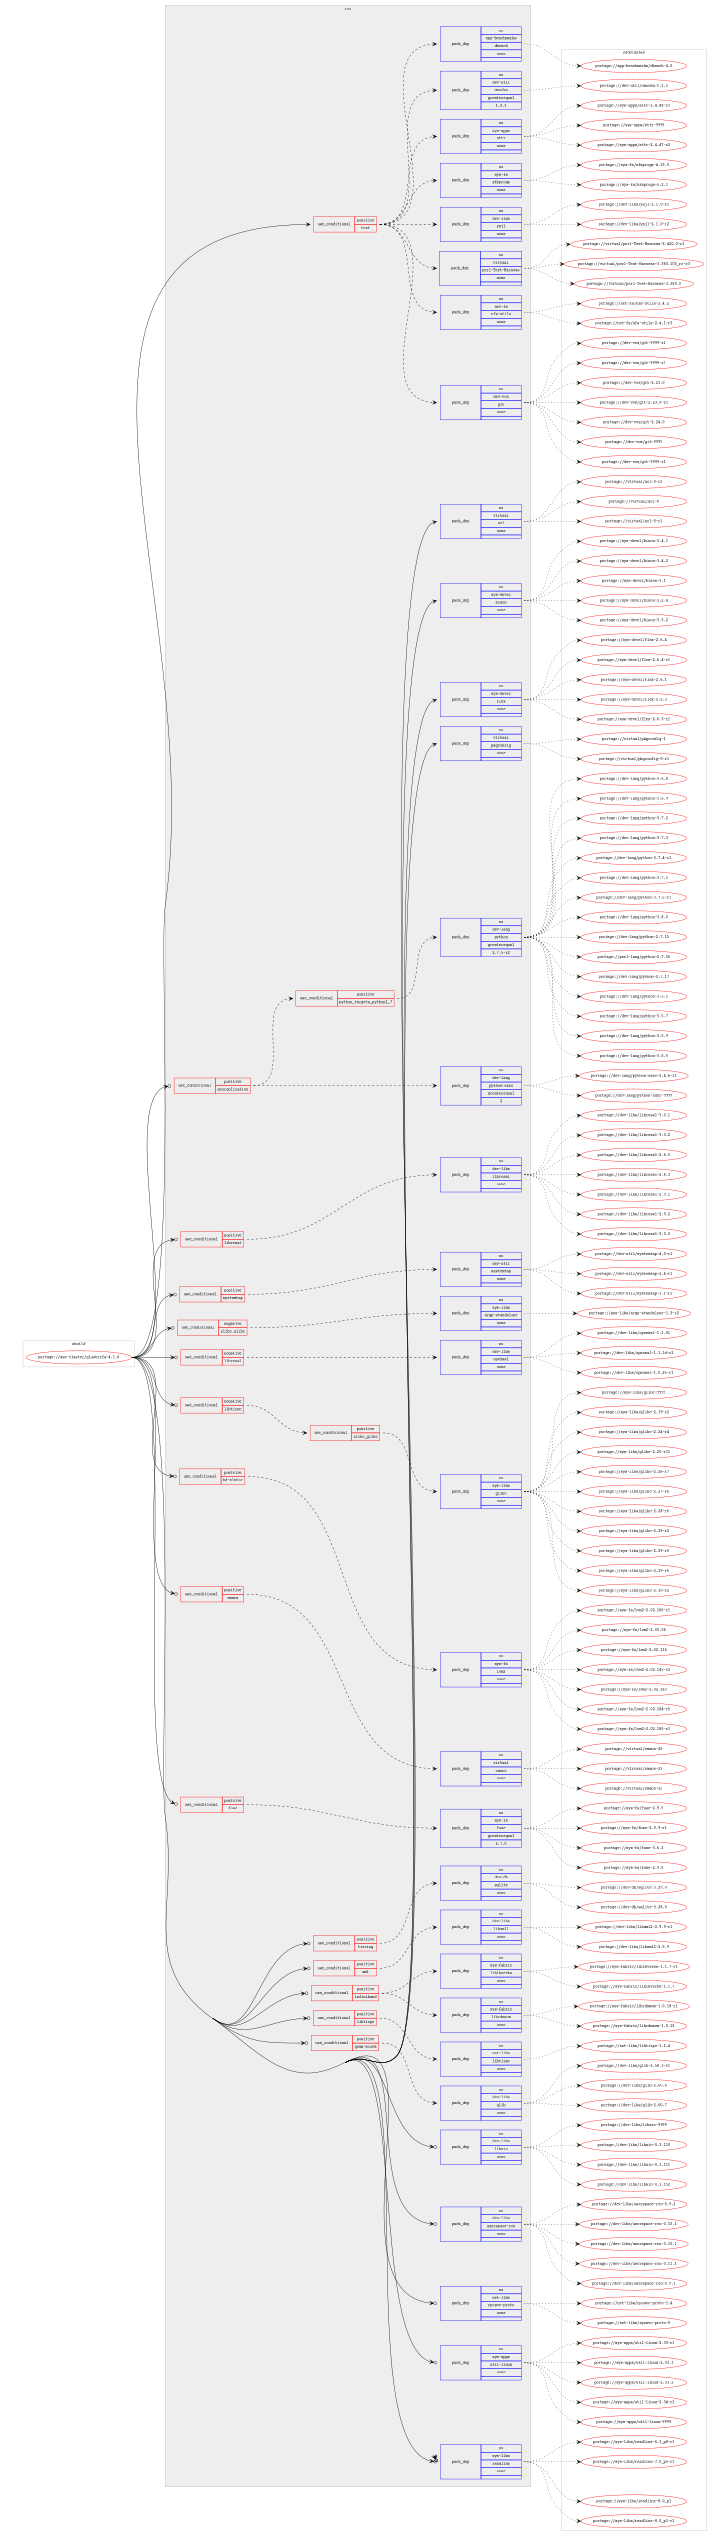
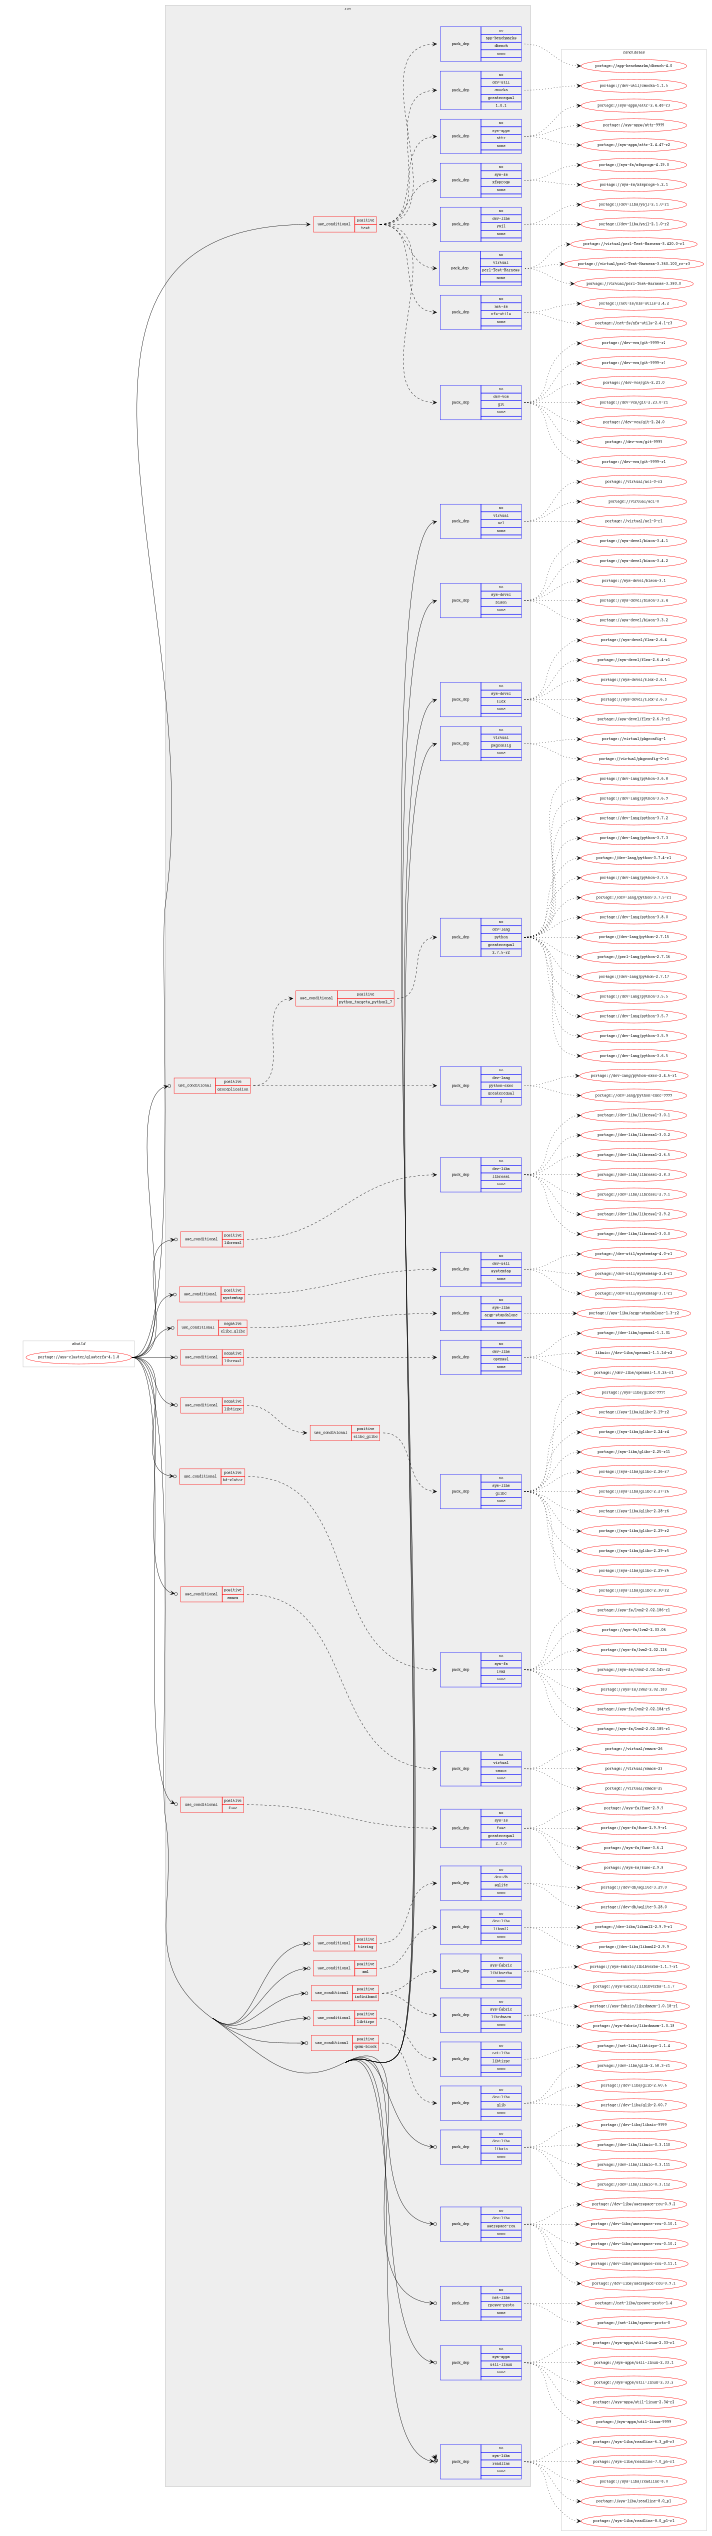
(634, 1353) -> (634, 1353)
none -> (634, 2482)
